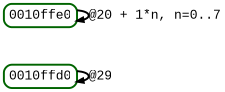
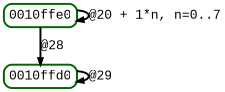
none -> (40, 43)
